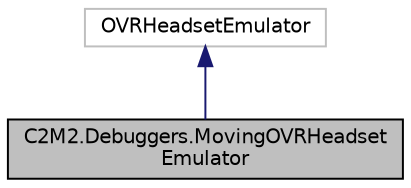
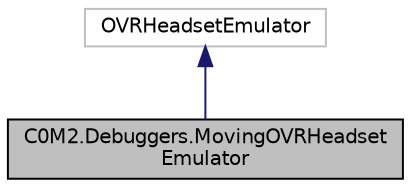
(205, 149) -> (205, 149)
